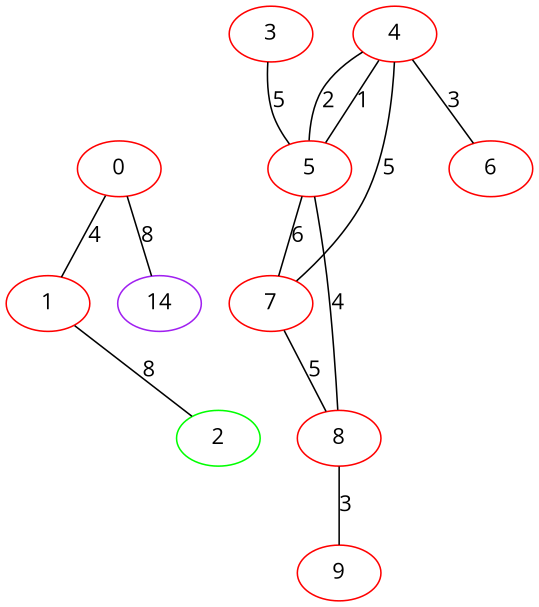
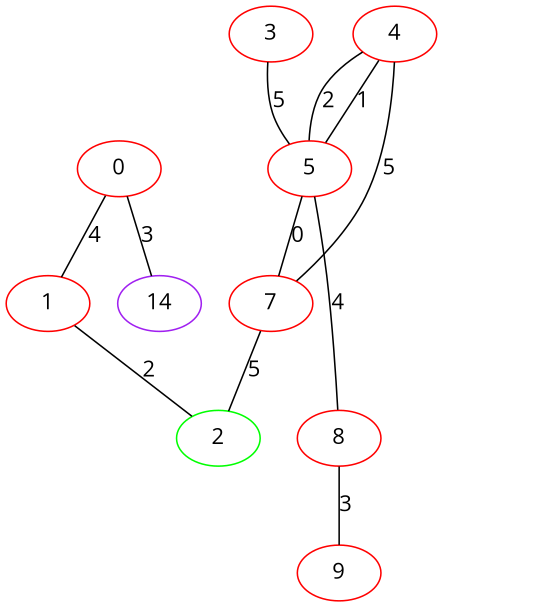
(491, 169) -> none
(148, 236) -> (148, 236)
(298, 236) -> (298, 236)
(149, 371) -> (149, 371)
(305, 371) -> (245, 371)
